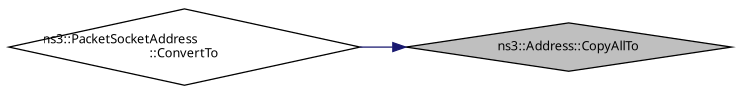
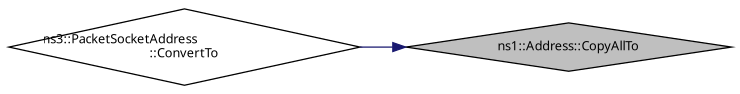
(569, 47) -> (569, 47)
